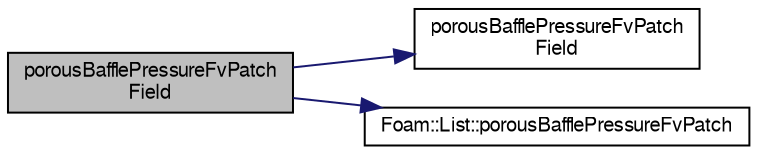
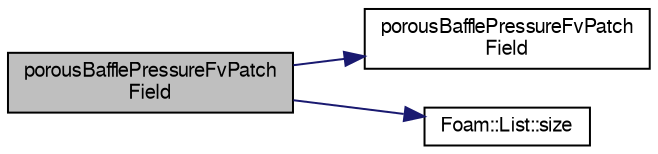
(557, 127) -> (507, 127)
